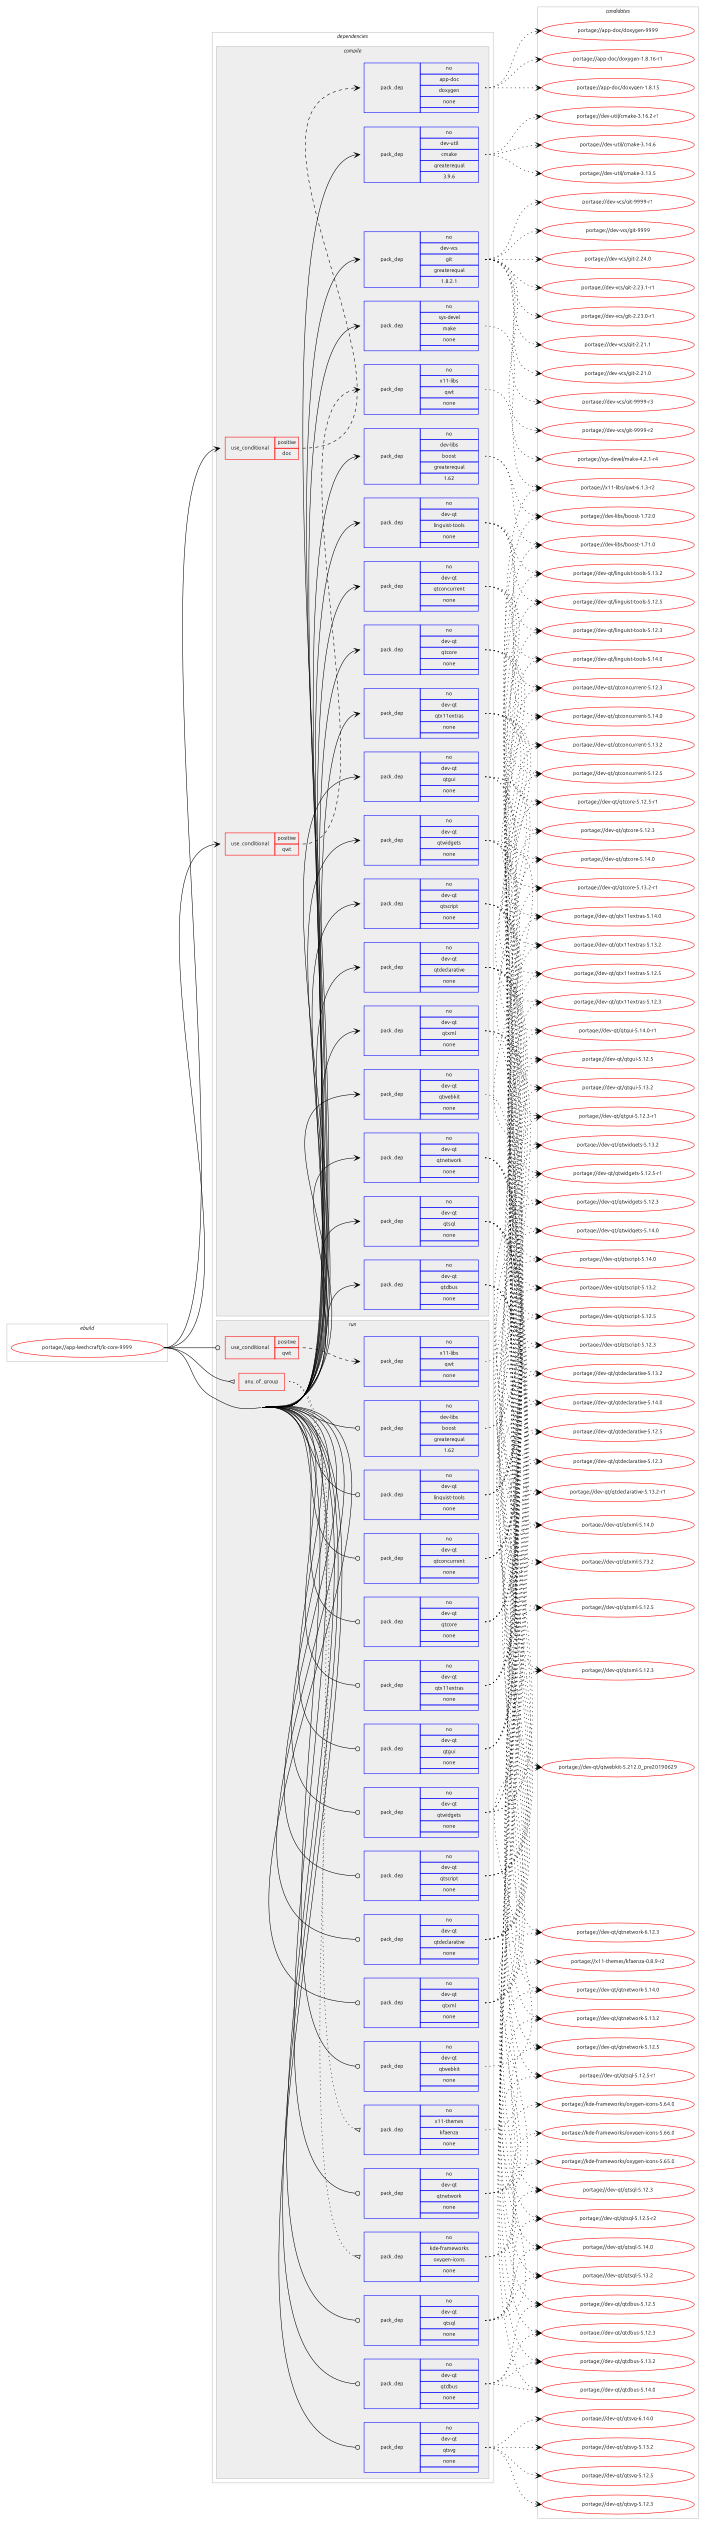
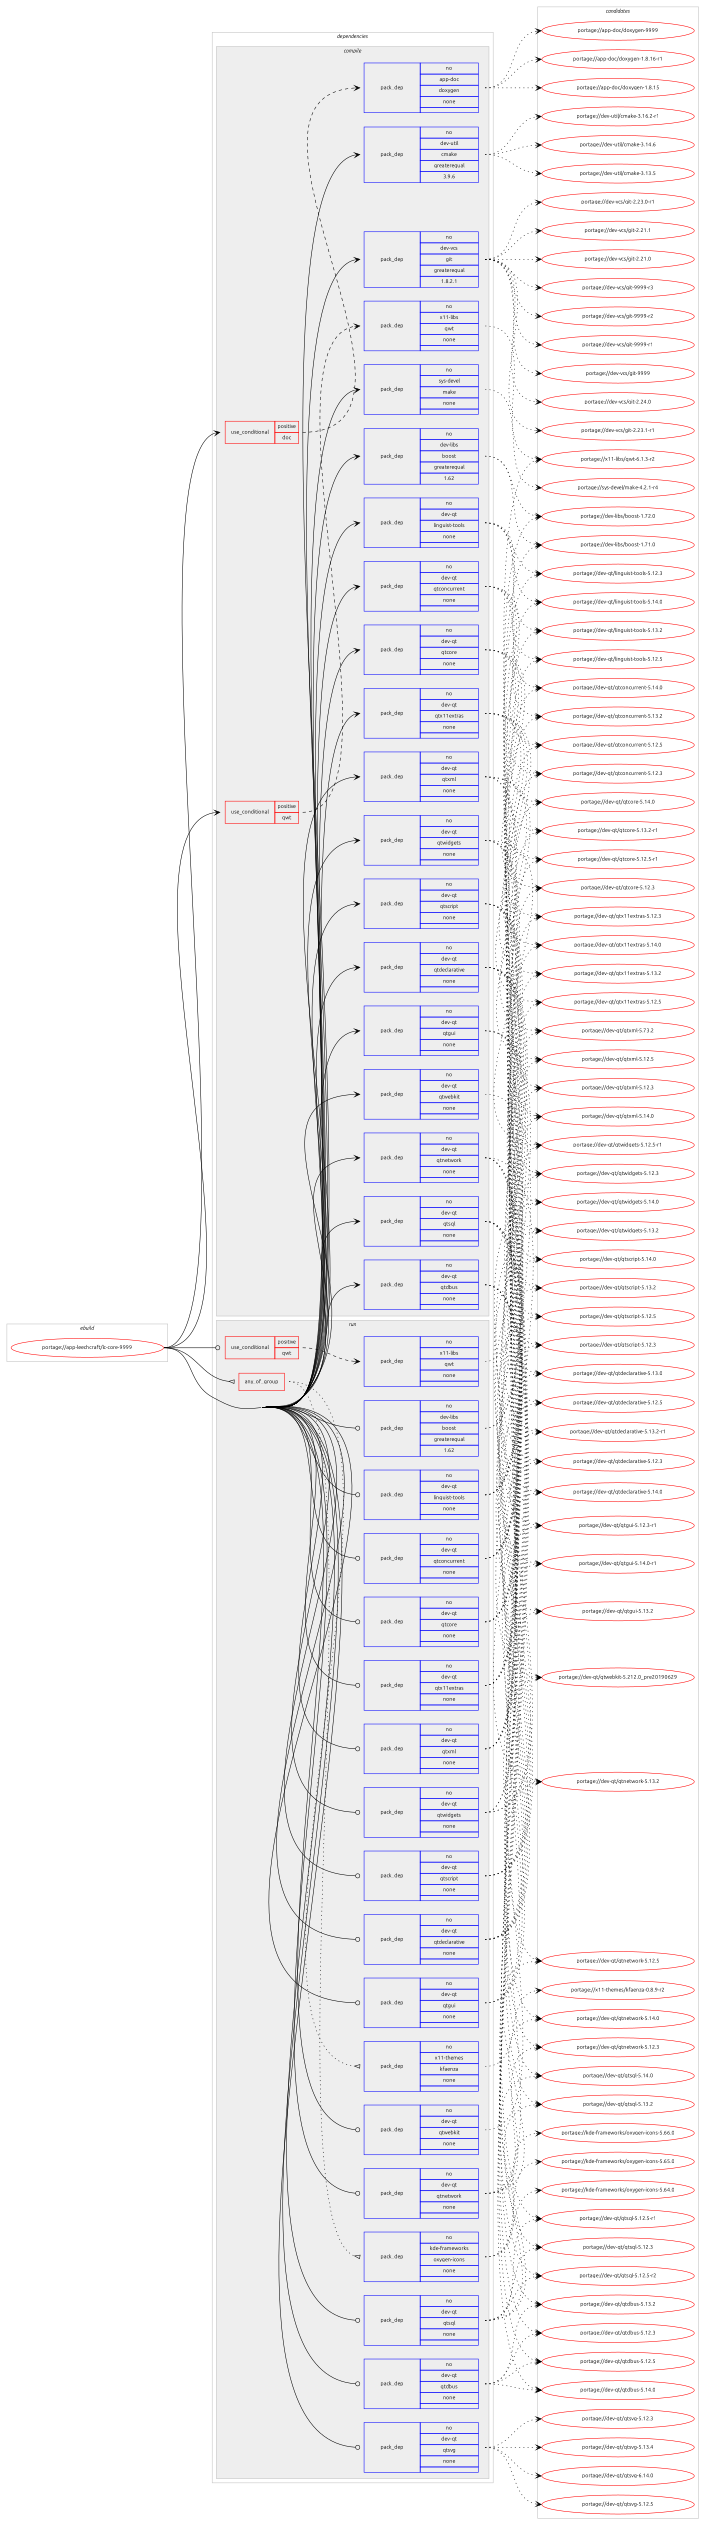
(618, 1059) -> none
(618, 1374) -> (618, 1374)
(618, 1933) -> (618, 2047)
(618, 2447) -> (618, 2447)
